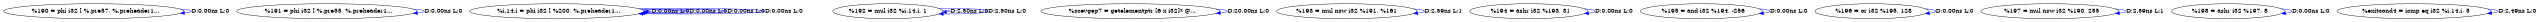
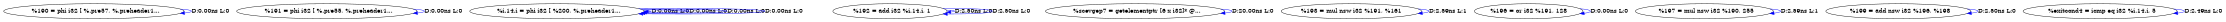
(888, 11) -> (890, 11)
(1529, 11) -> none
(1701, 11) -> none
(1872, 11) -> (1529, 11)
none -> (1898, 11)
(2228, 11) -> none
